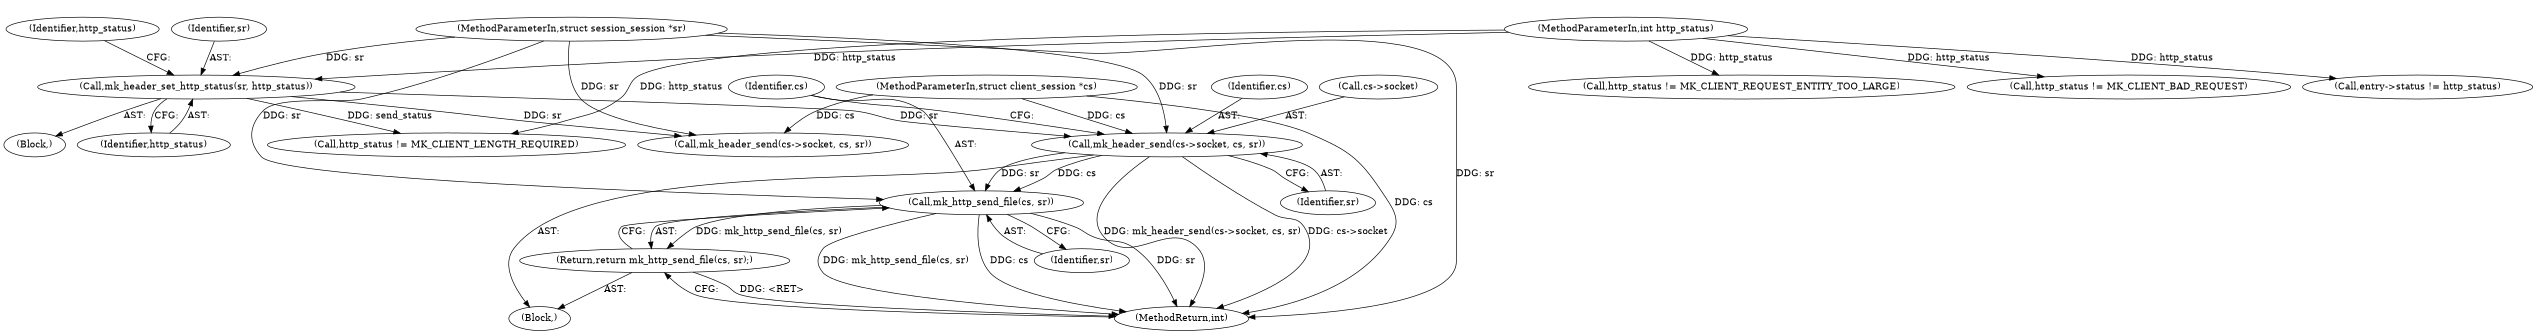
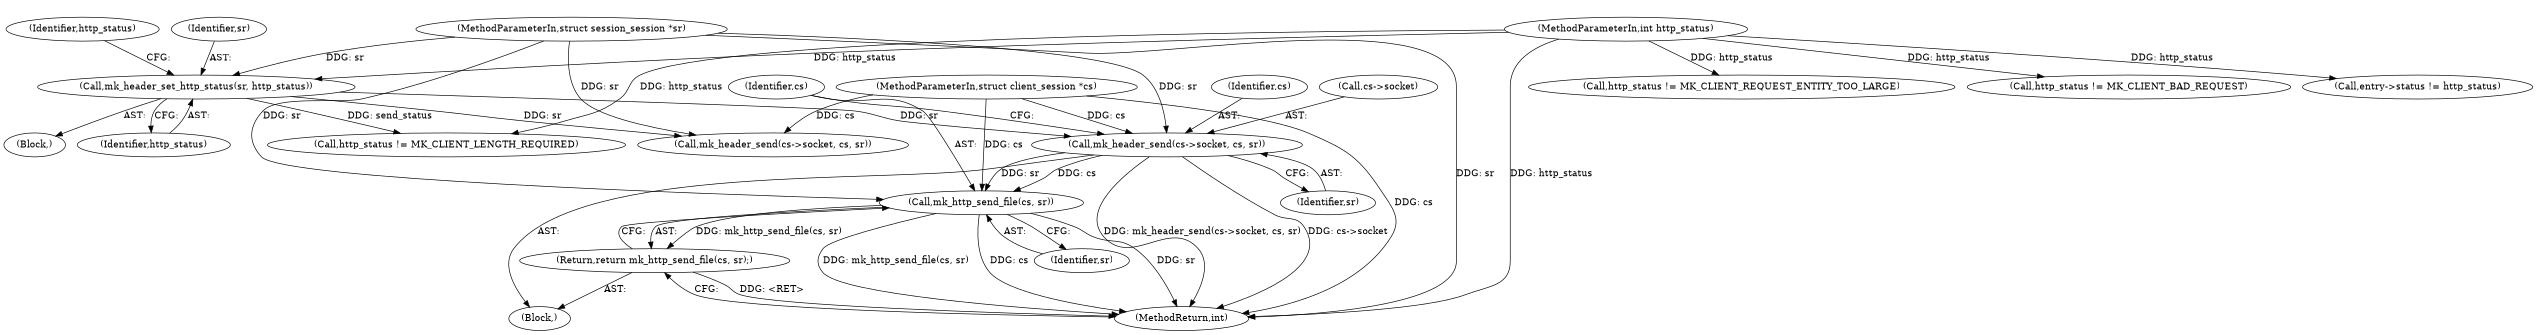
none -> (984, 142)
none -> (1507, 274)
